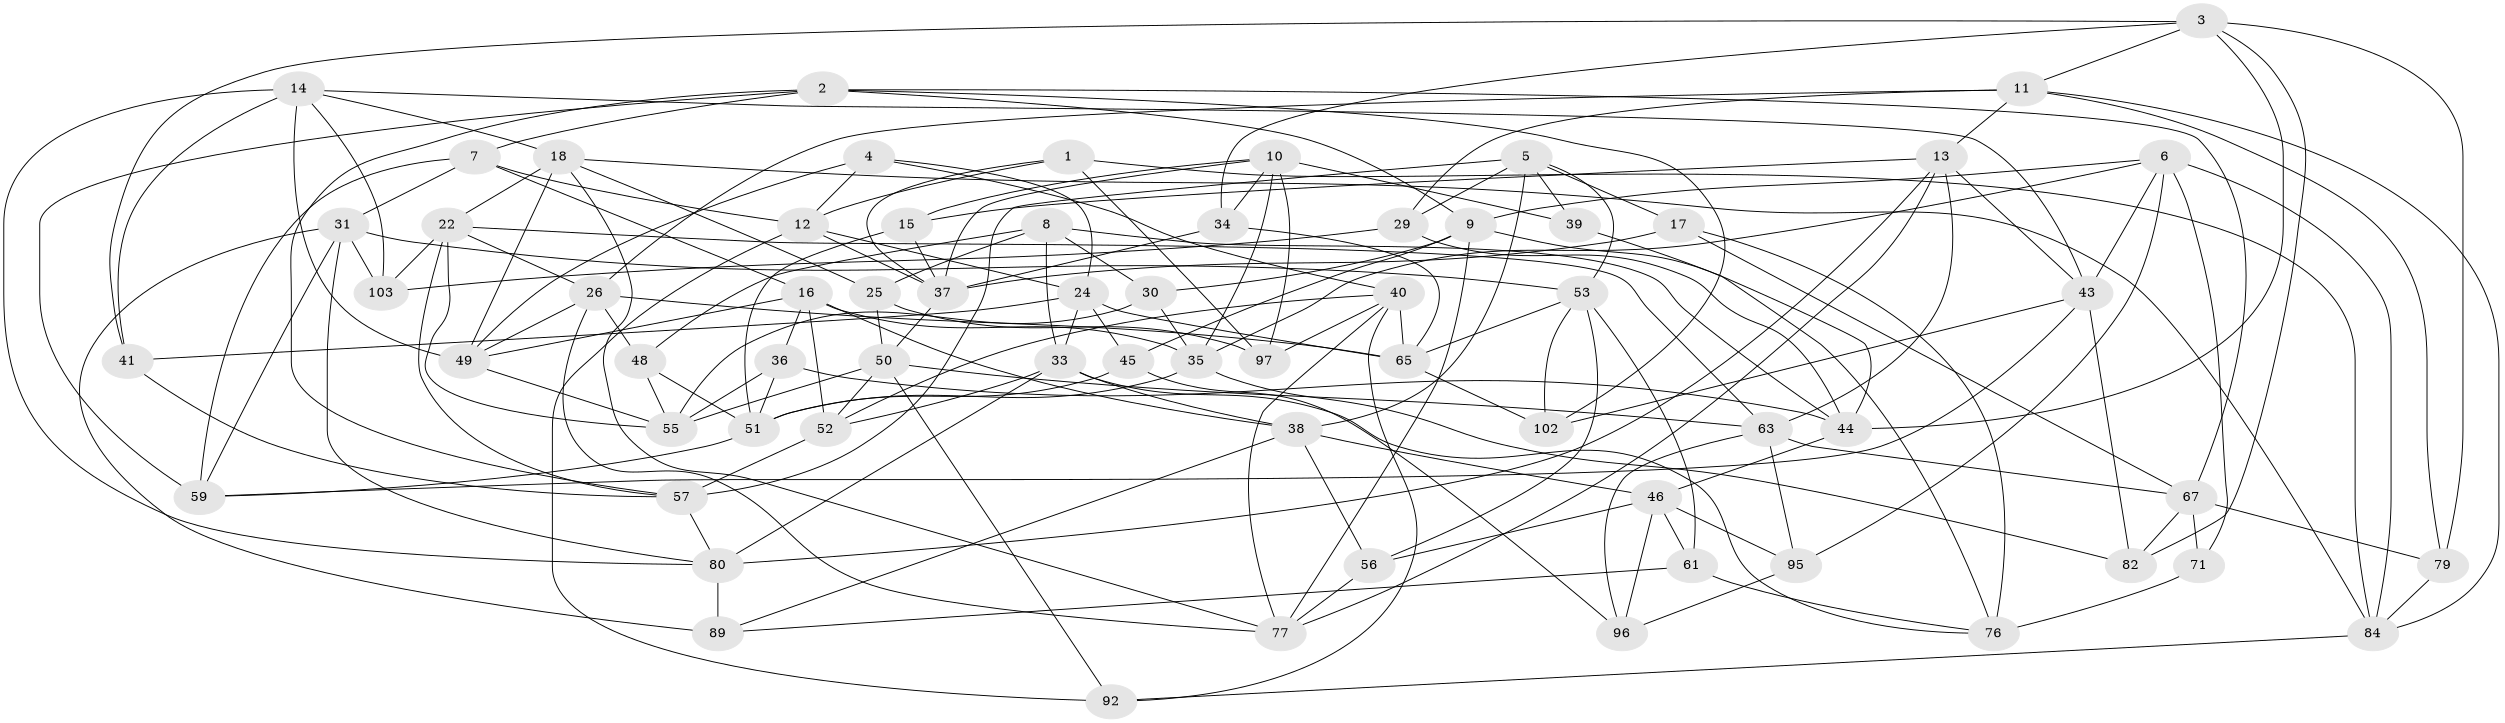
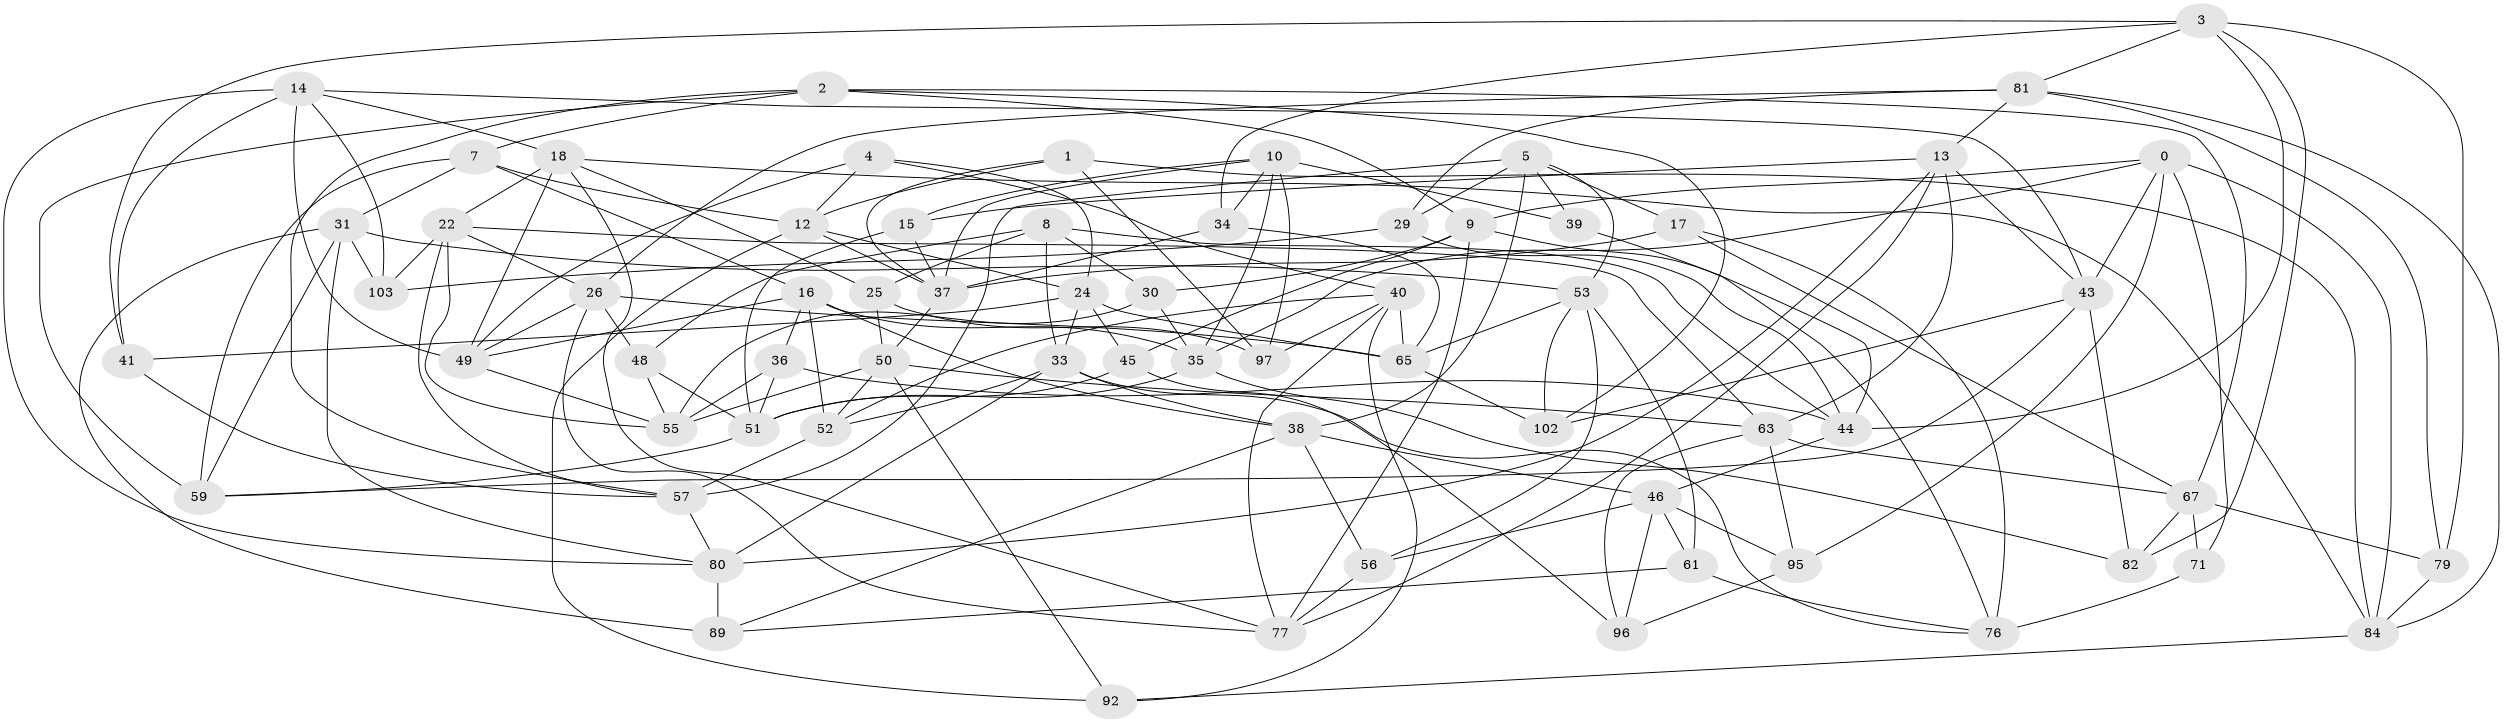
(2022, 89) -> (2022, 89)
(2165, 157) -> (2165, 157)
